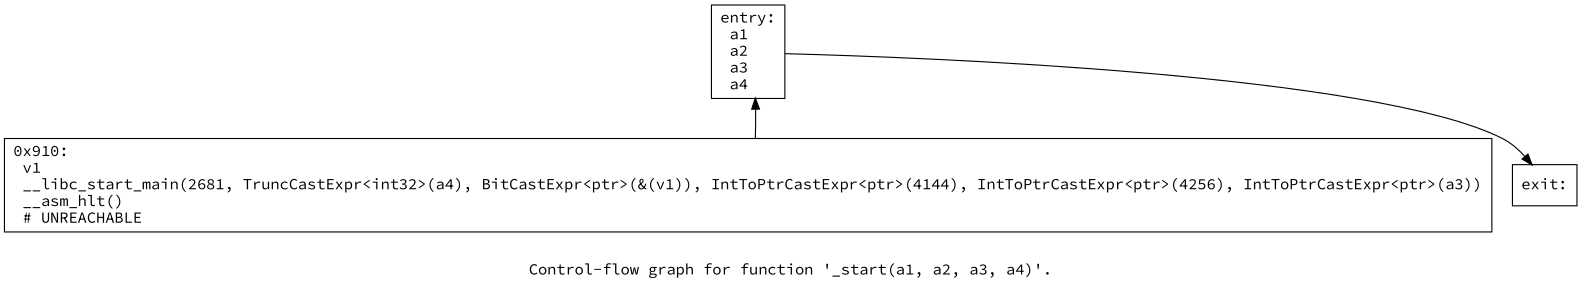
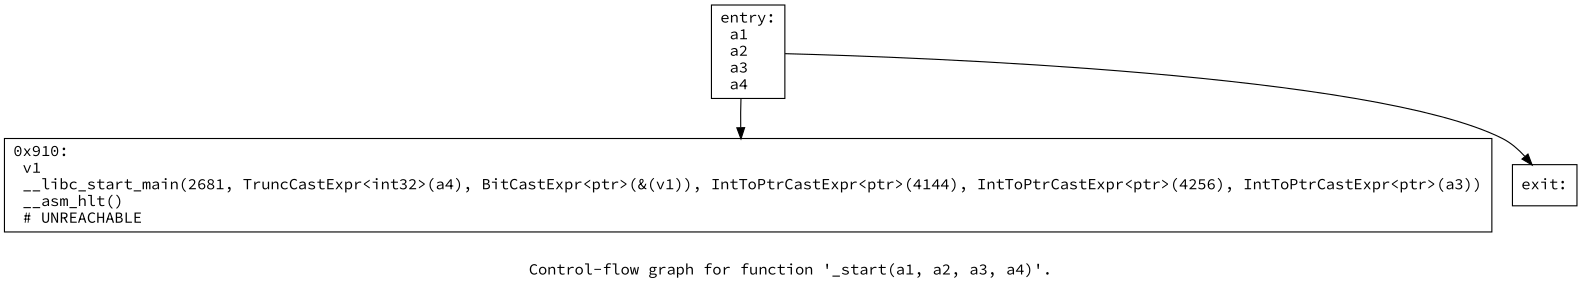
(756, 124) -> (741, 113)
